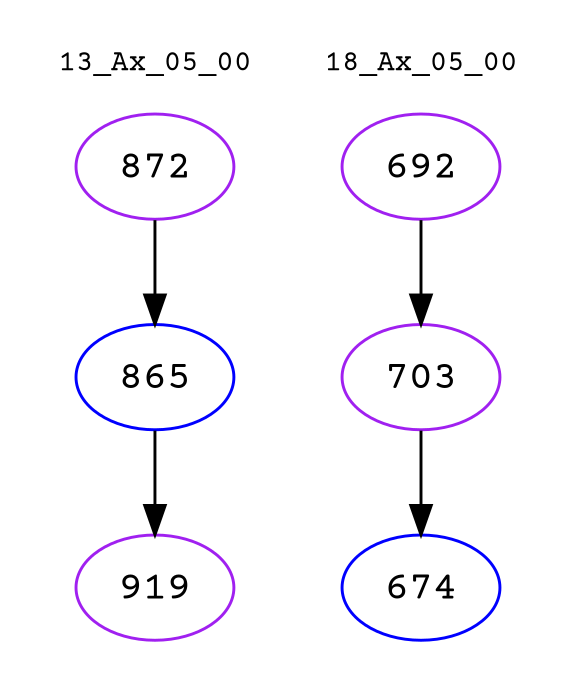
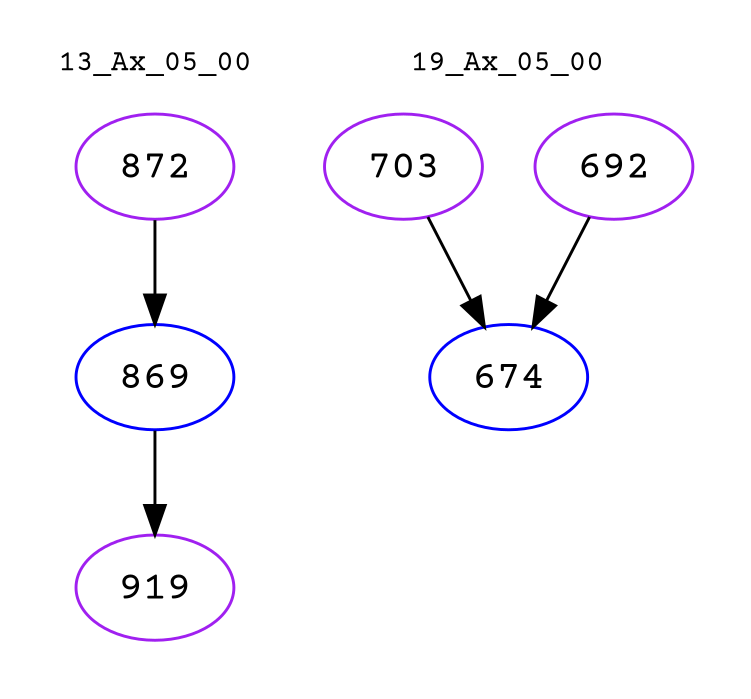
(422, 63) -> (509, 63)
(421, 258) -> (568, 259)
(155, 377) -> (155, 377)
